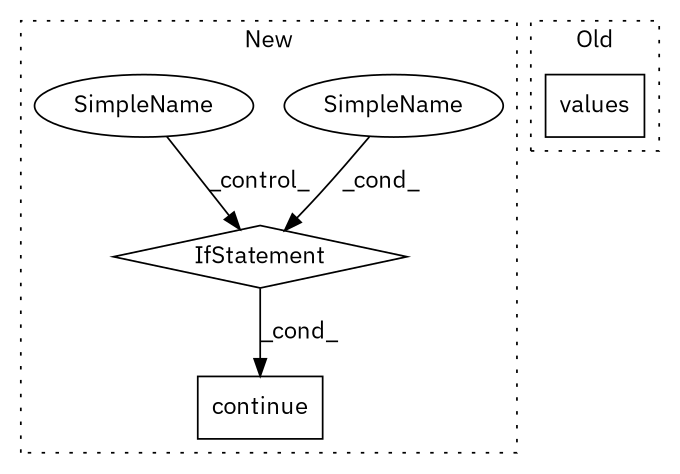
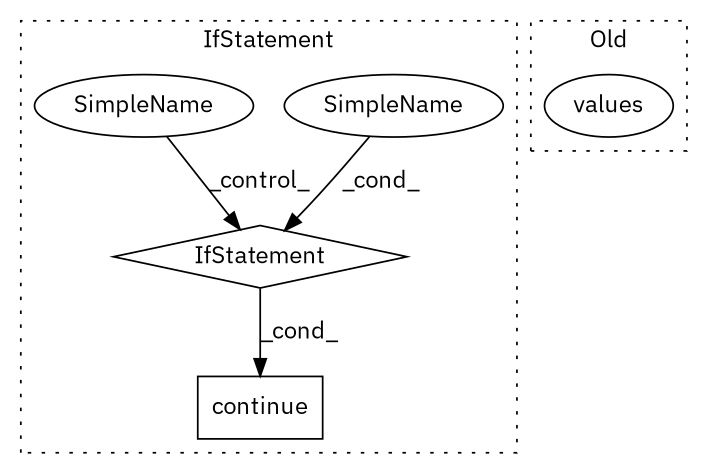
(269, 41) -> (269, 41)
(595, 106) -> (609, 106)
